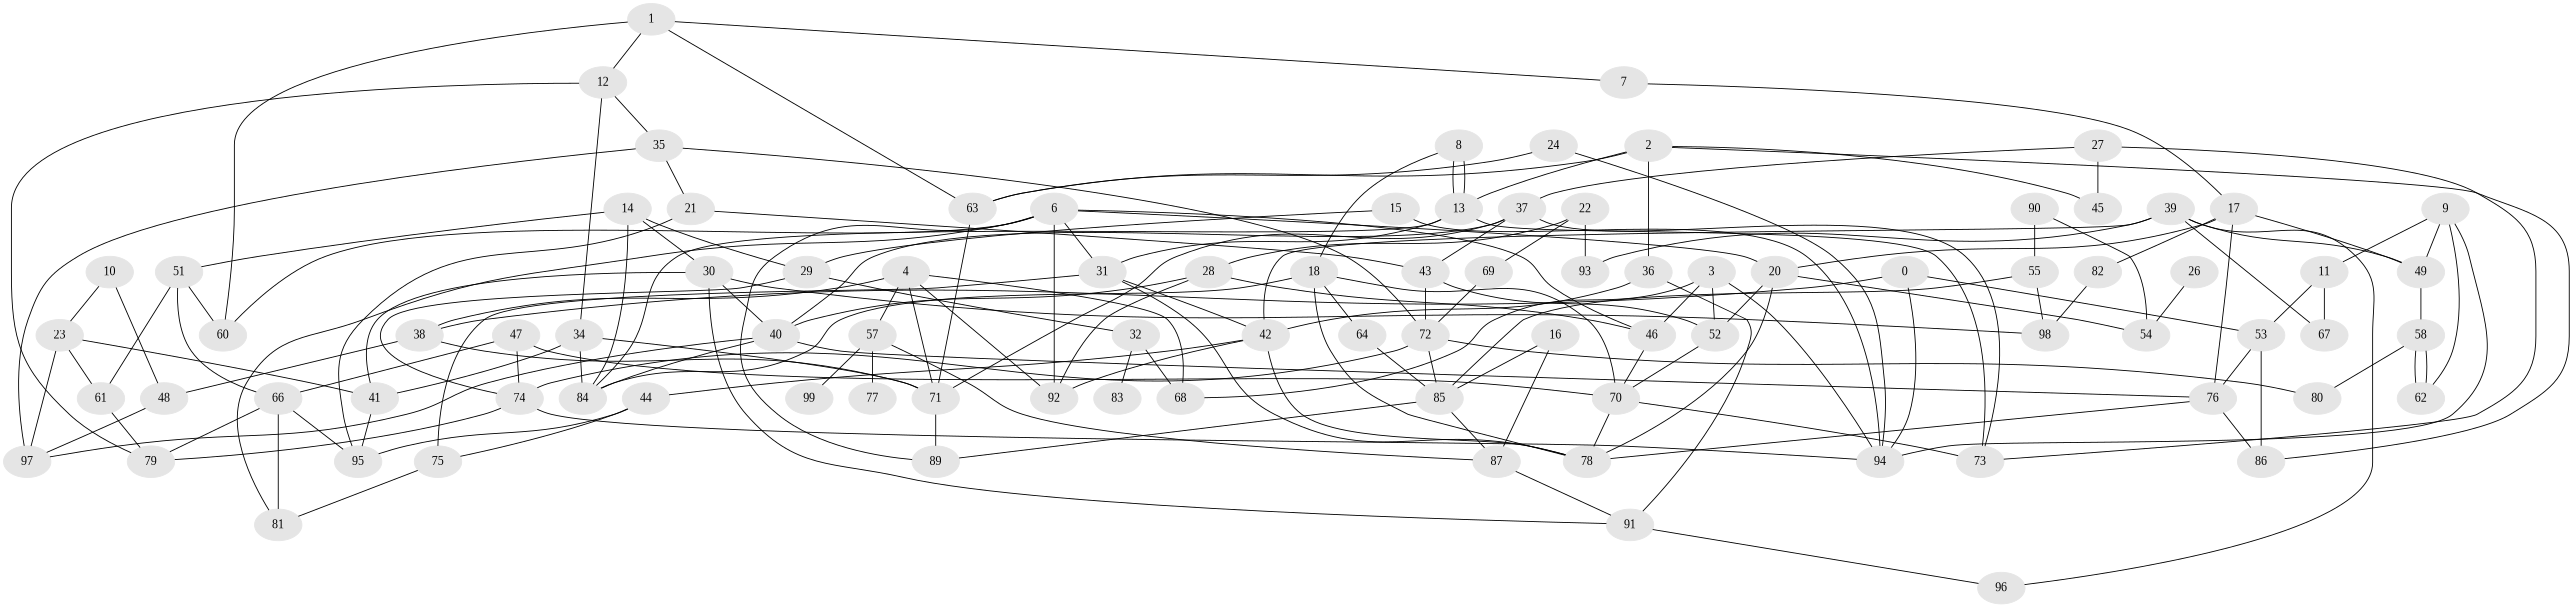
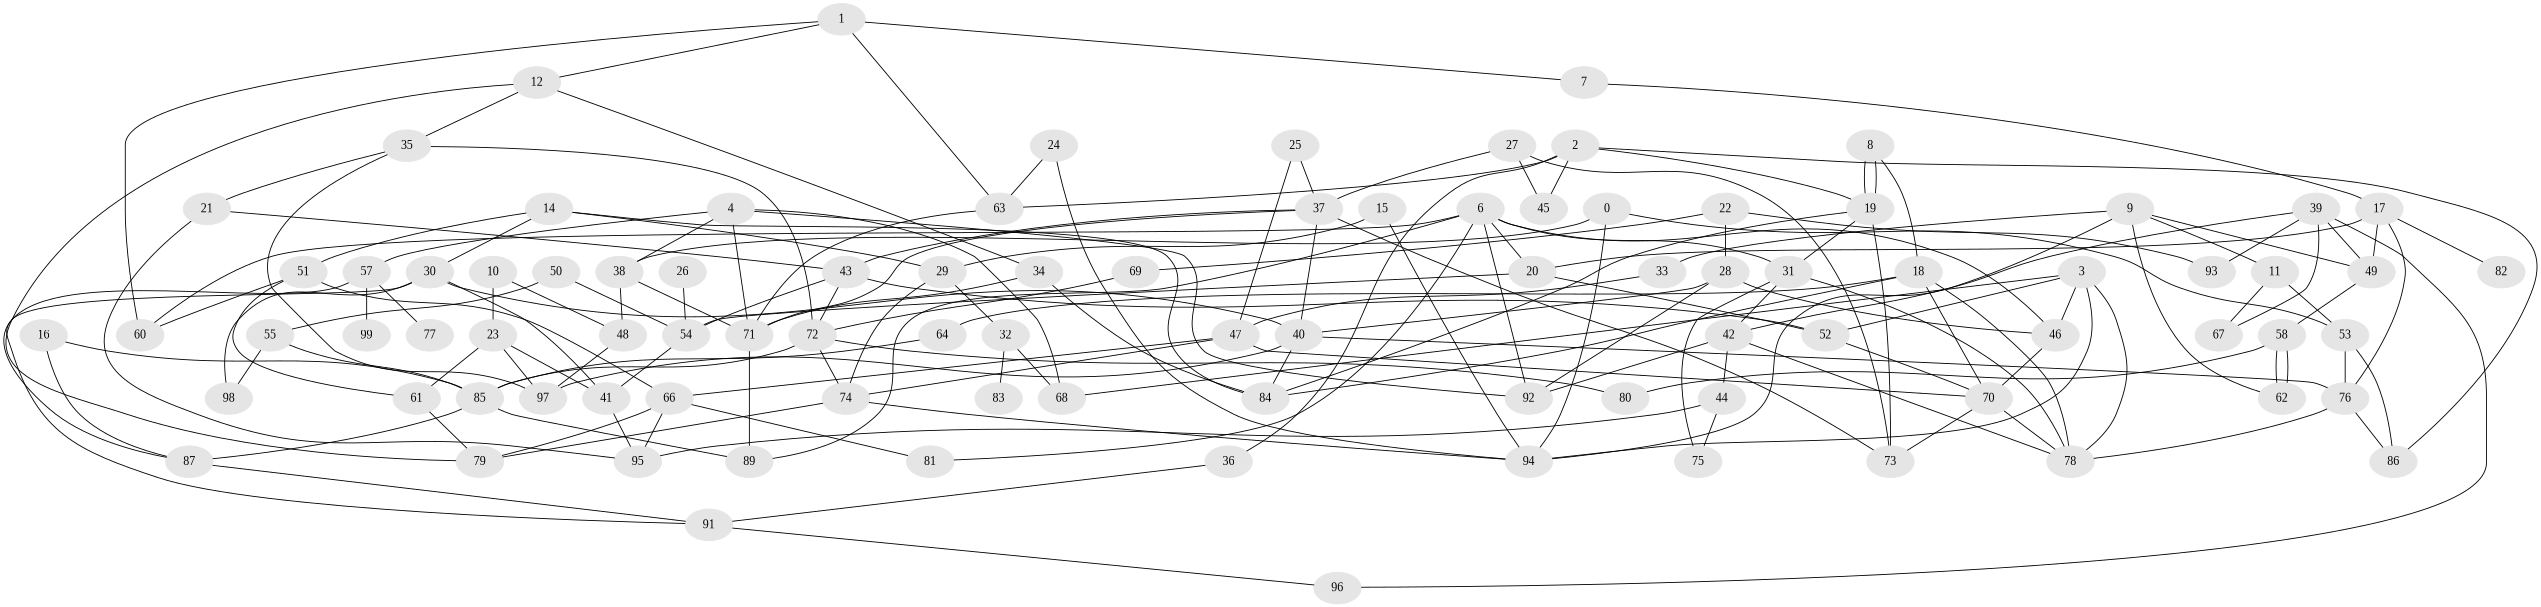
none -> (1295, 146)
(1459, 209) -> (1870, 209)
(2035, 209) -> (556, 272)
none -> (1662, 272)
none -> (761, 302)
(2069, 306) -> none
(1442, 309) -> none
(480, 373) -> (646, 367)
(1710, 389) -> (2127, 366)
(358, 493) -> none
